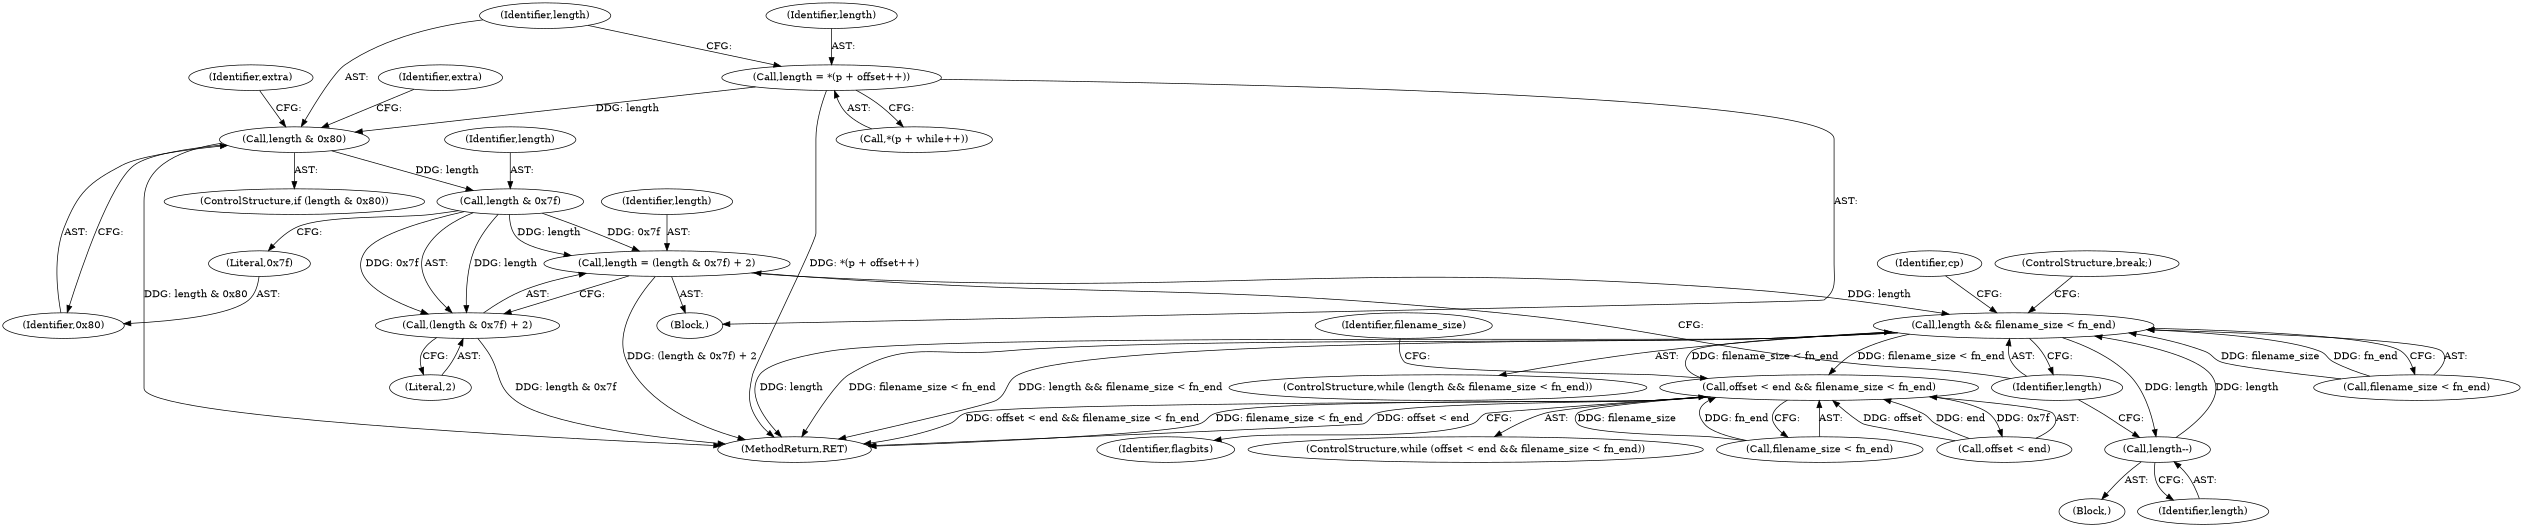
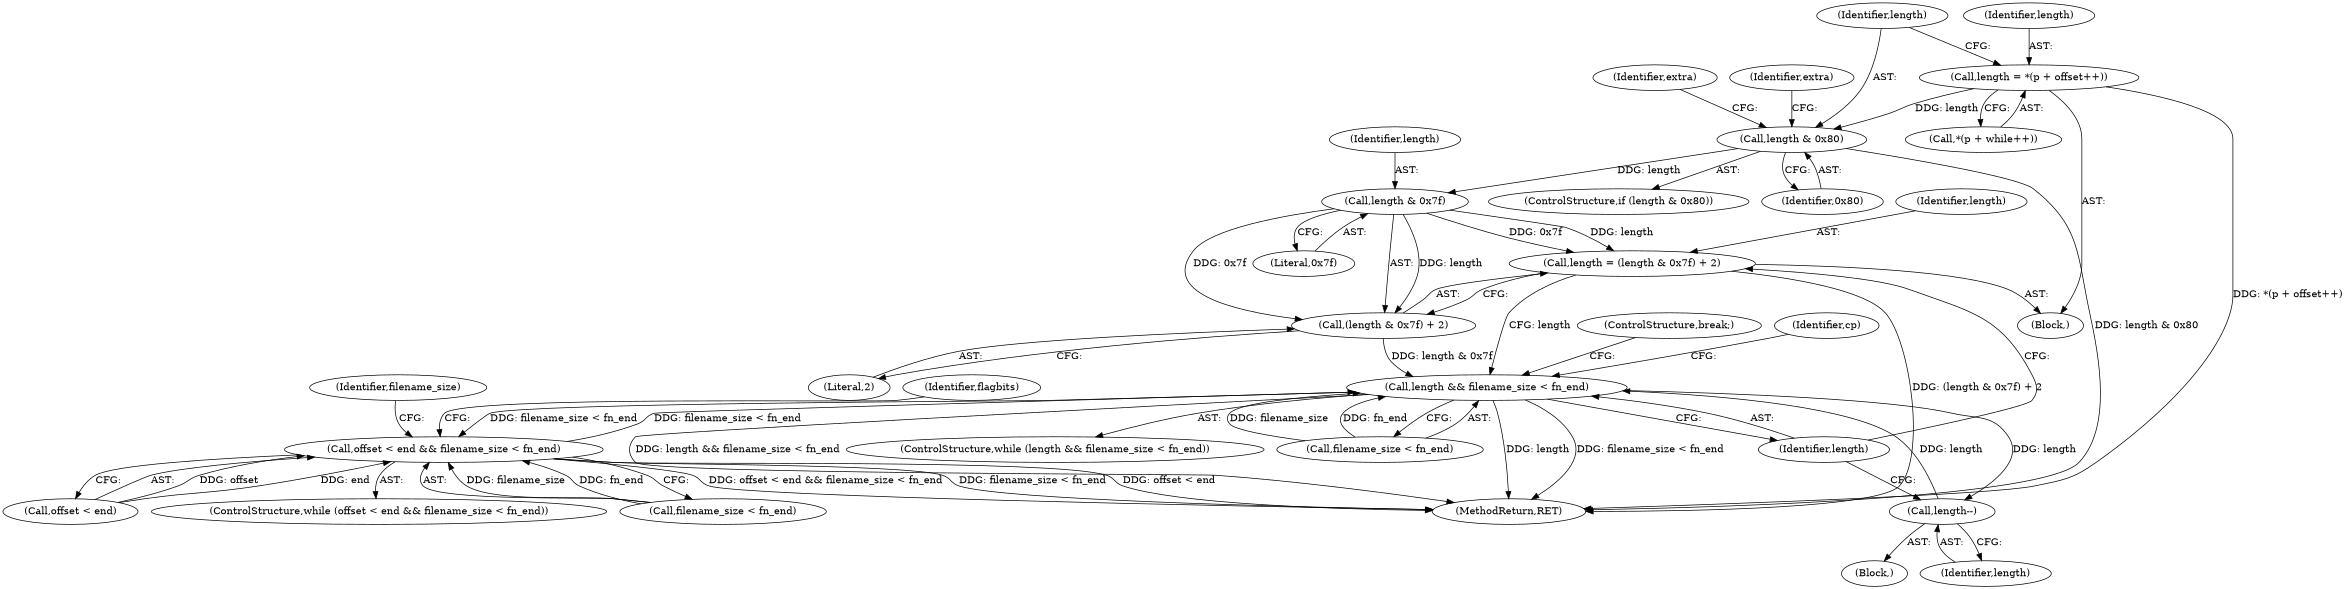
(1879, 295) -> (1540, 326)
(204, 316) -> (1337, 232)
(2023, 419) -> (110, 481)
(578, 423) -> (1389, 360)
(1465, 426) -> (638, 401)
